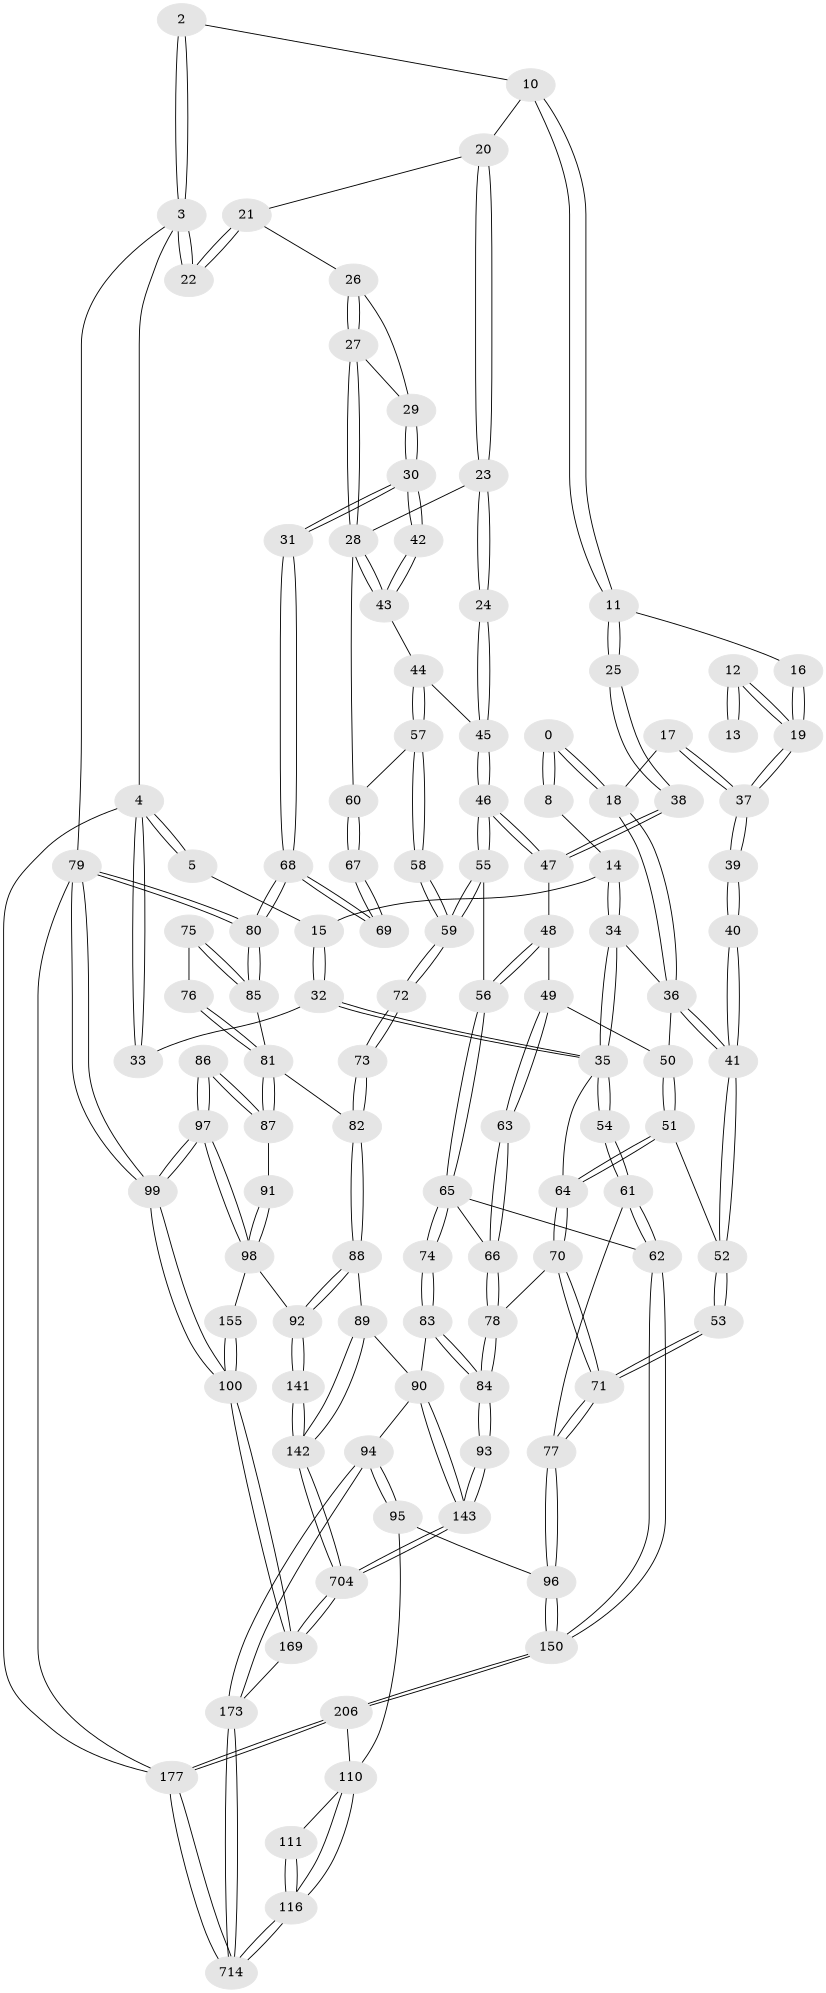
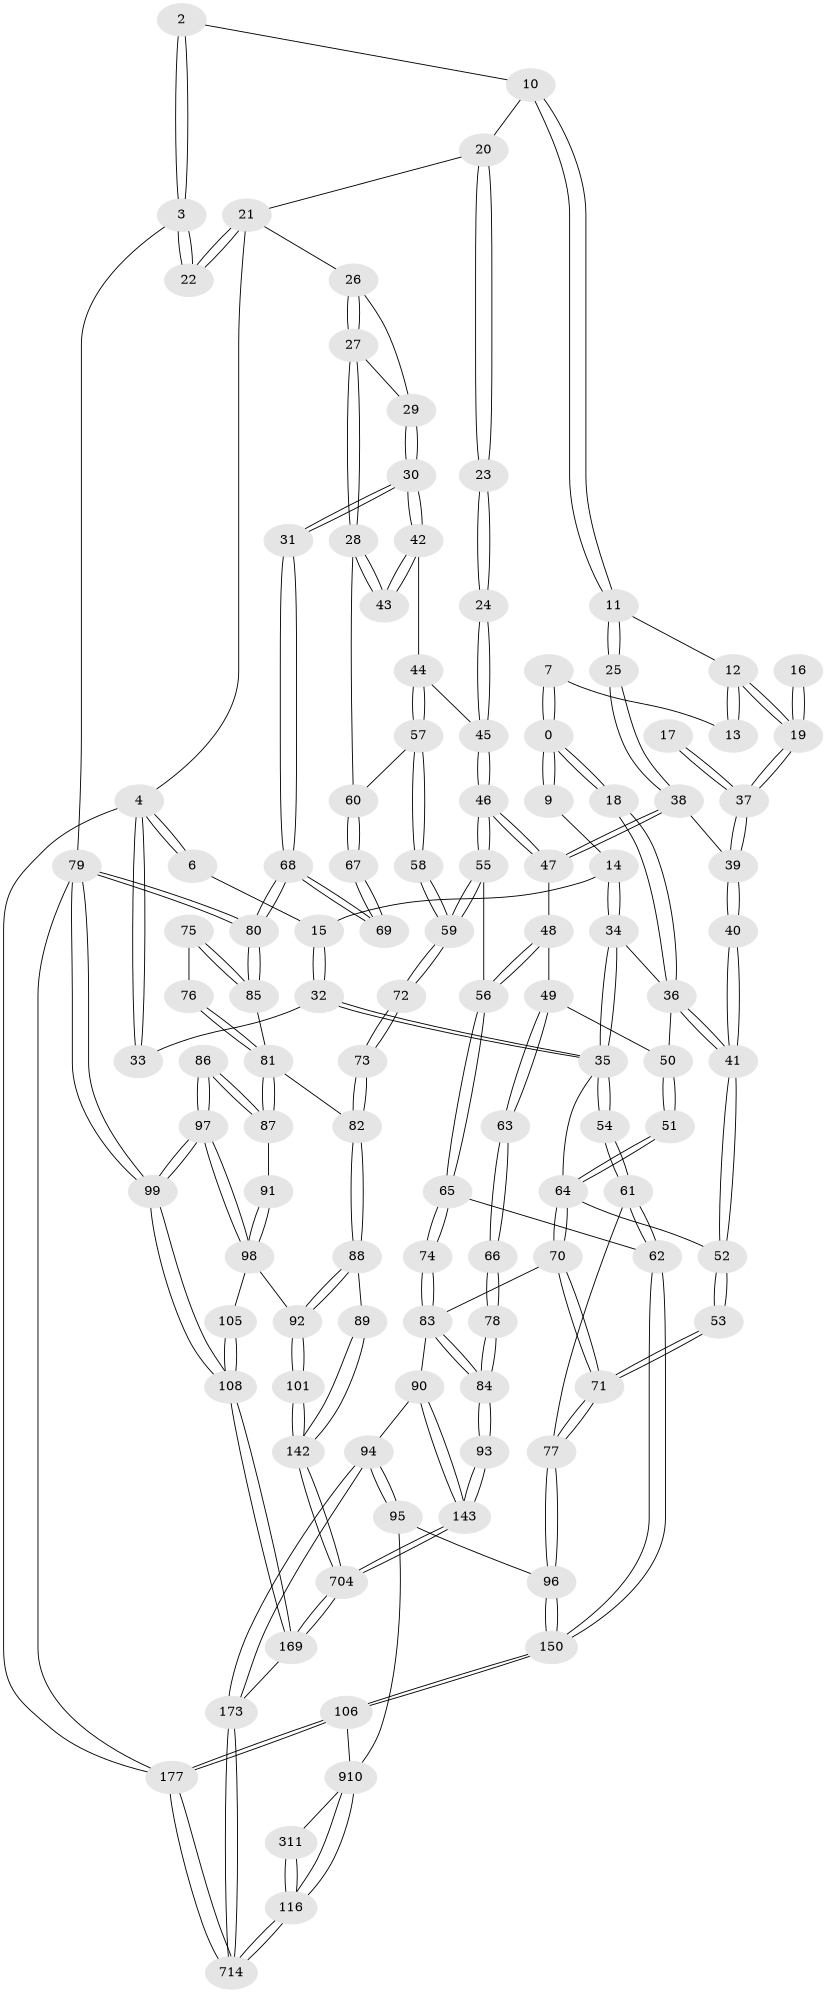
(428, 504) -> none
(139, 505) -> (239, 526)
(708, 634) -> (674, 638)
(401, 638) -> (419, 606)
none -> (549, 671)
(644, 765) -> none
(549, 801) -> (549, 801)
none -> (706, 834)
(193, 866) -> (193, 866)
(696, 1192) -> (643, 1224)
(470, 1224) -> none
(525, 1289) -> (493, 1289)
(231, 1322) -> (231, 1322)
(391, 1354) -> none
(231, 1387) -> (231, 1387)
(298, 1387) -> (298, 1387)
(346, 1712) -> (346, 1712)
(351, 1778) -> (351, 1778)
(291, 1843) -> (291, 1843)
